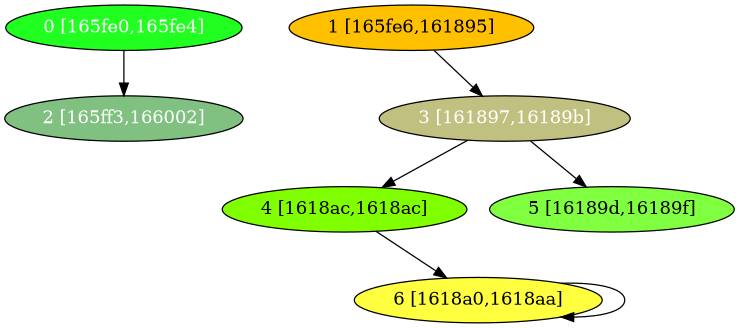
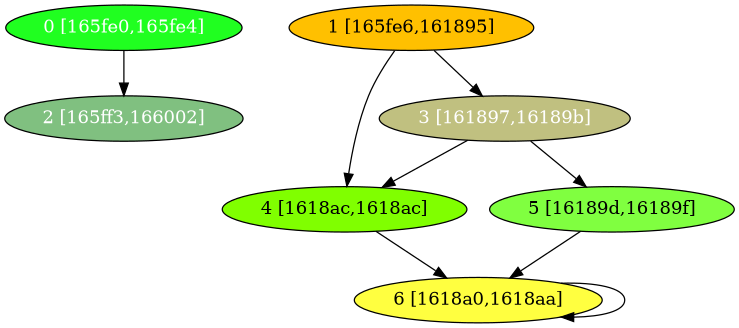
none -> (364, 109)
none -> (551, 251)
